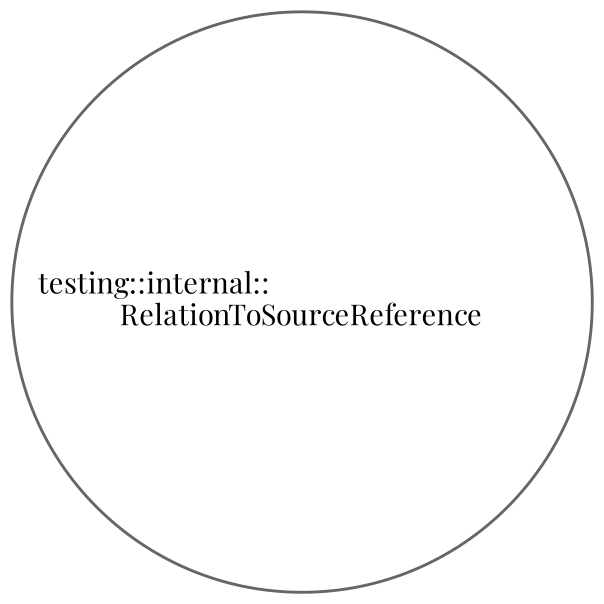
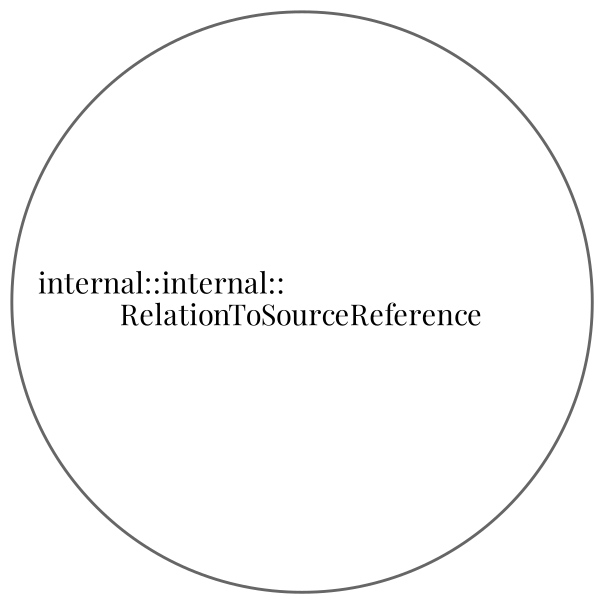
(302, 302) -> (302, 302)
